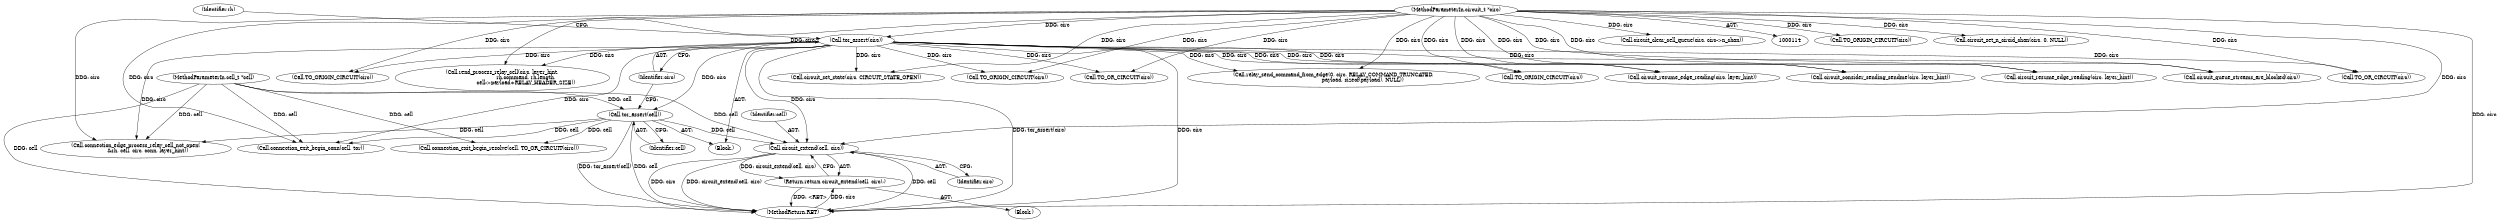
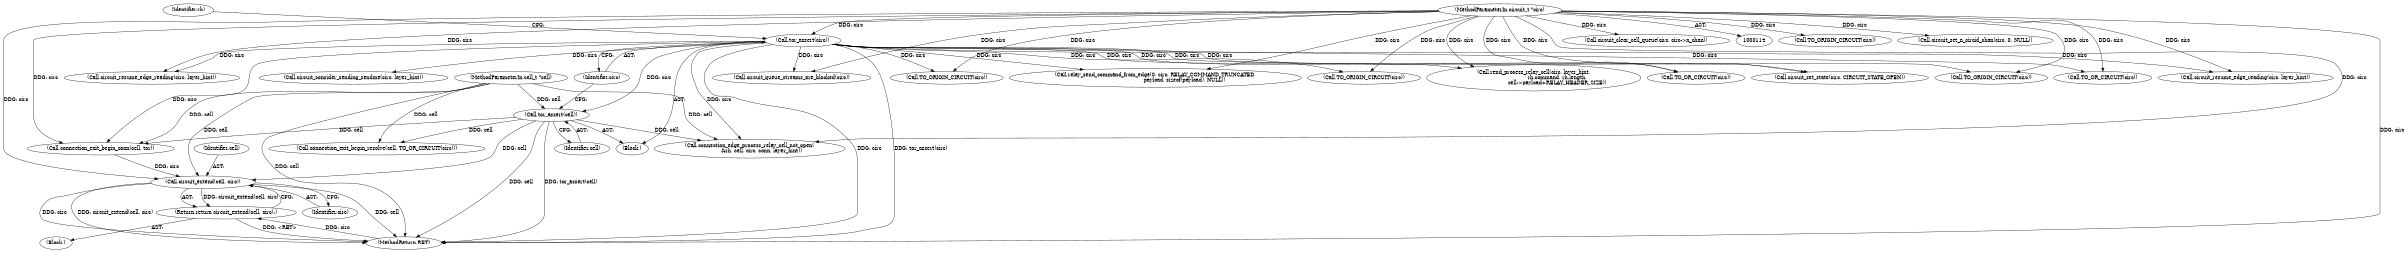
(1548, 62) -> none
(746, 75) -> (145, 166)
